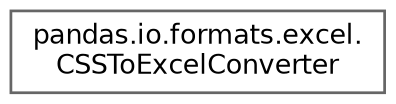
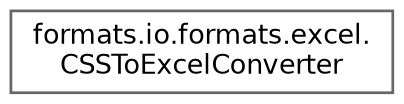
(198, 52) -> (202, 52)
